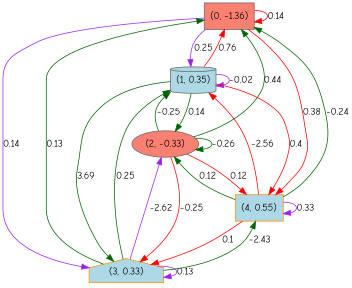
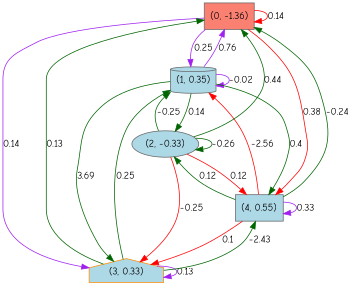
(214, 52) -> (214, 52)
(282, 117) -> (282, 117)
(165, 144) -> (165, 144)
(259, 208) -> (259, 208)
(145, 212) -> none
